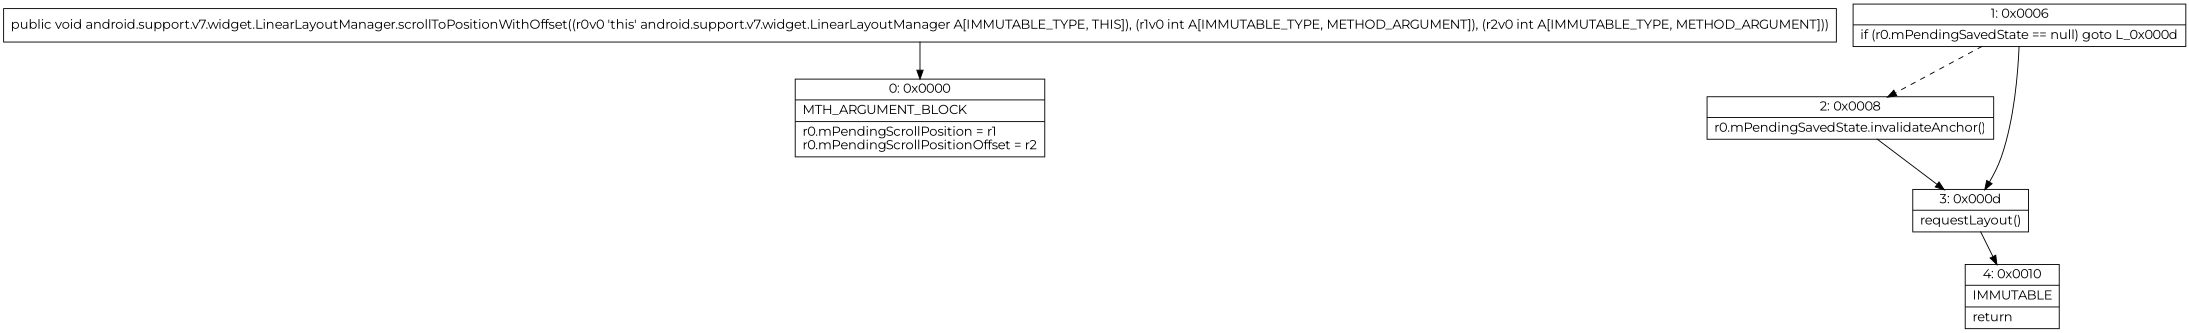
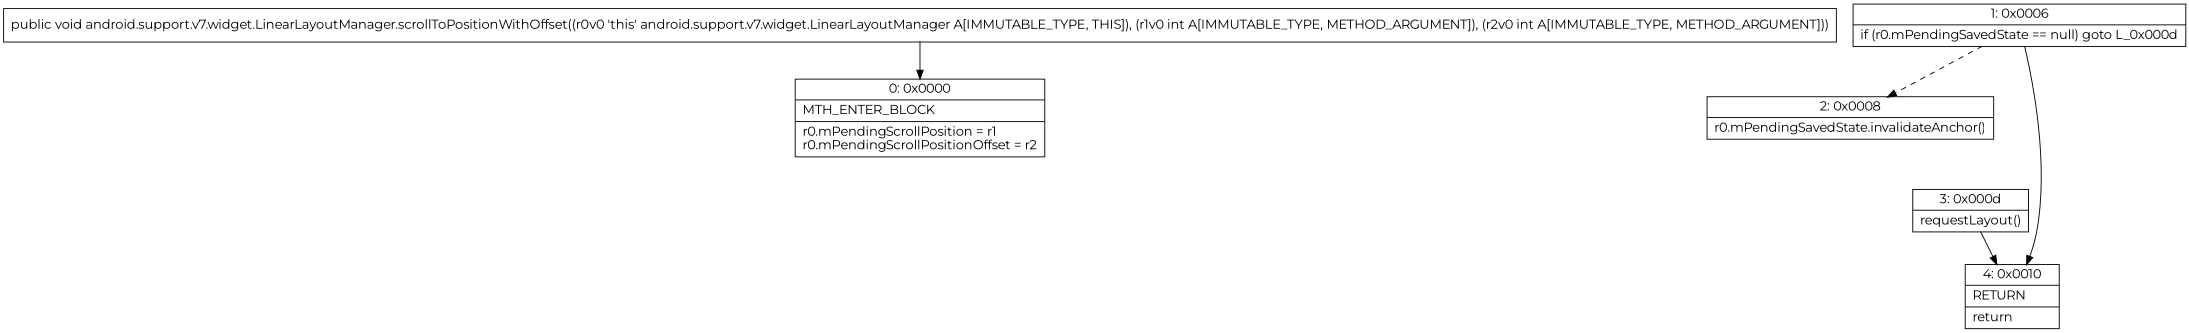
(885, 110) -> (869, 110)
(2012, 116) -> (2040, 151)
(1907, 162) -> none
(2012, 296) -> (1999, 296)
